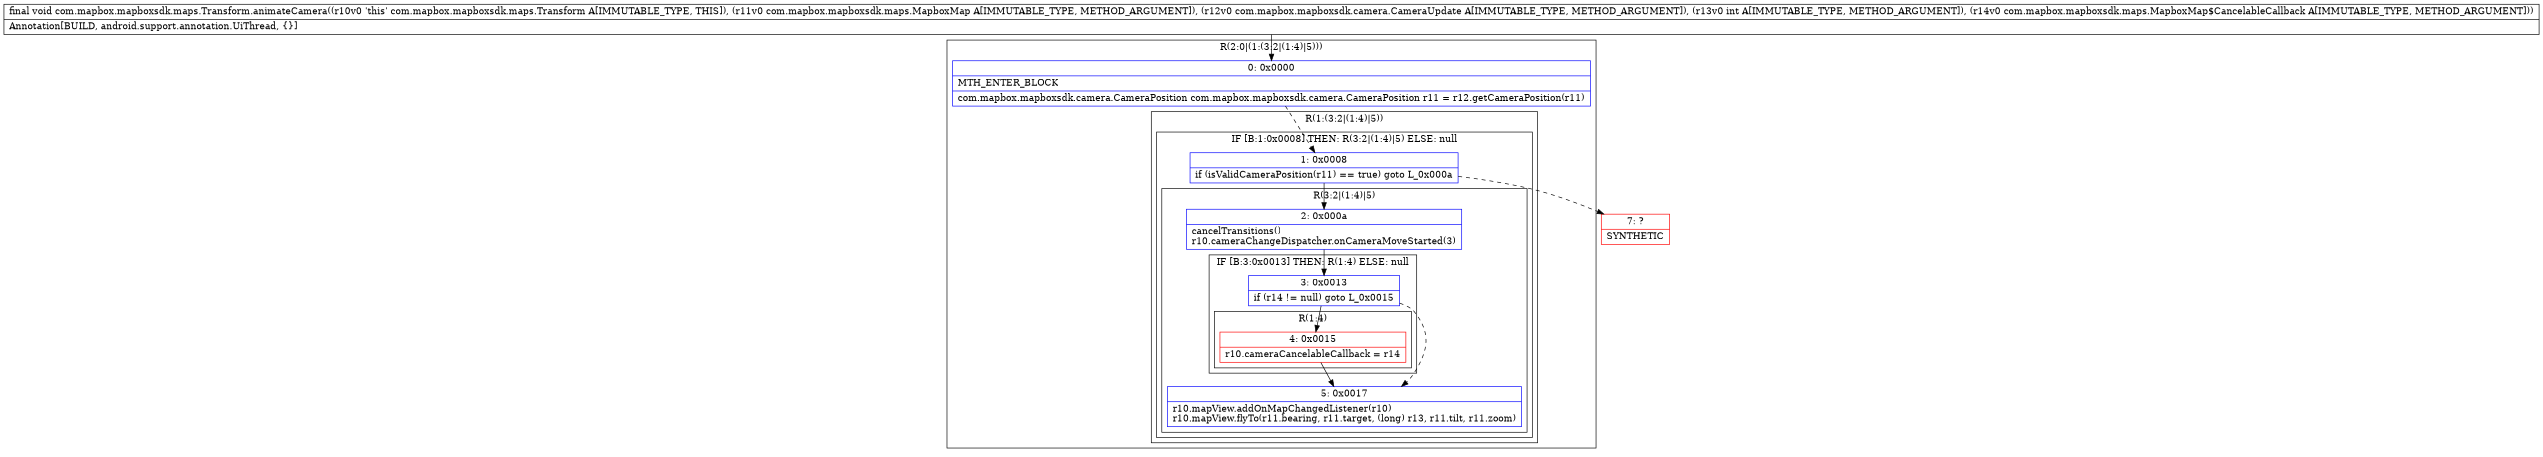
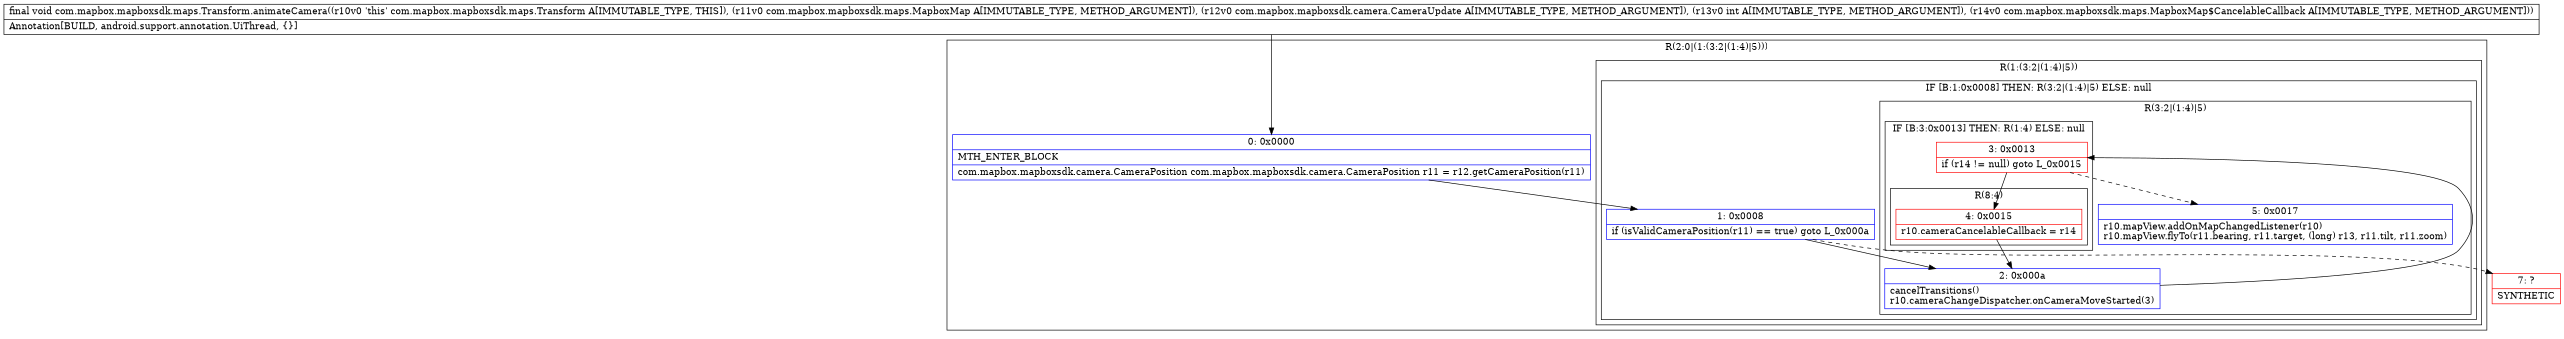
(1298, 127) -> (1530, 194)
(1324, 291) -> (2012, 157)
(1313, 319) -> (1989, 196)
(1326, 372) -> (2003, 251)
